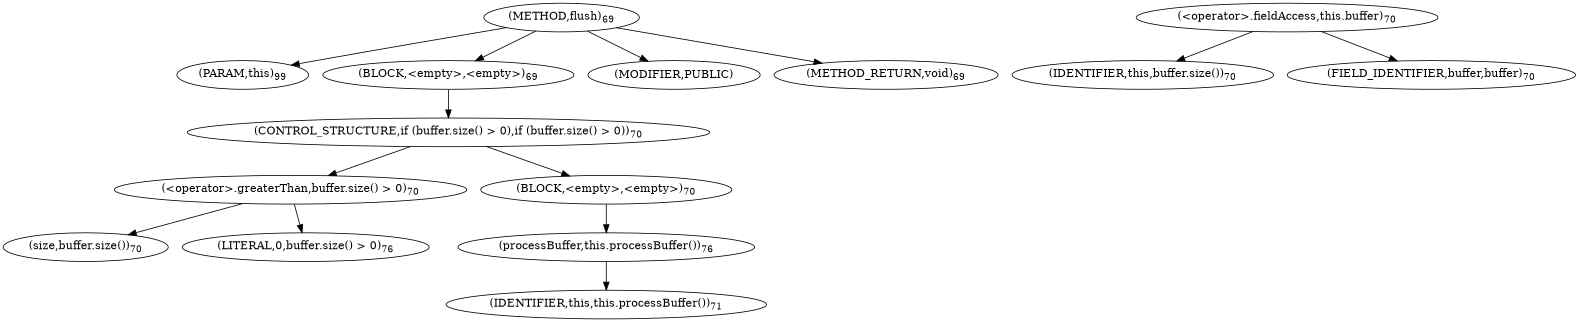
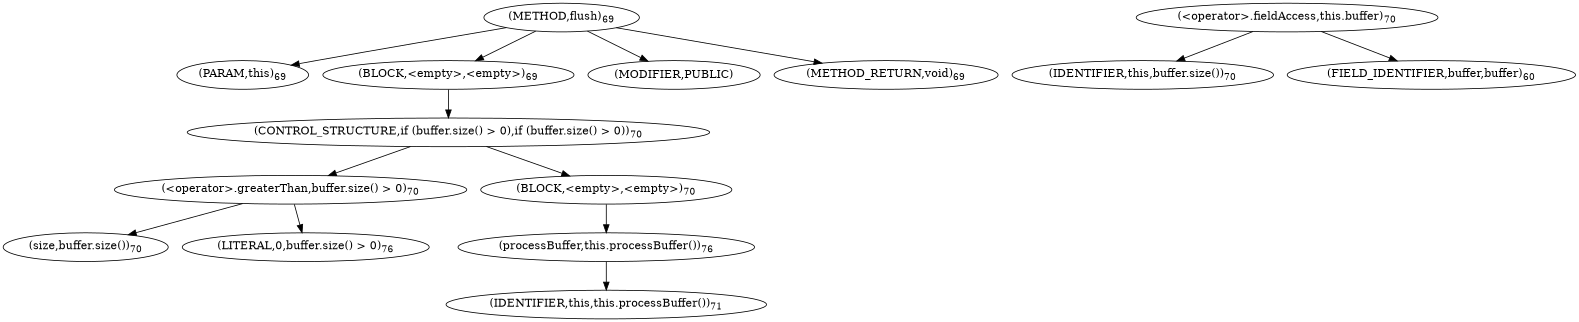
(281, 74) -> (281, 74)
(1529, 74) -> (1529, 74)
